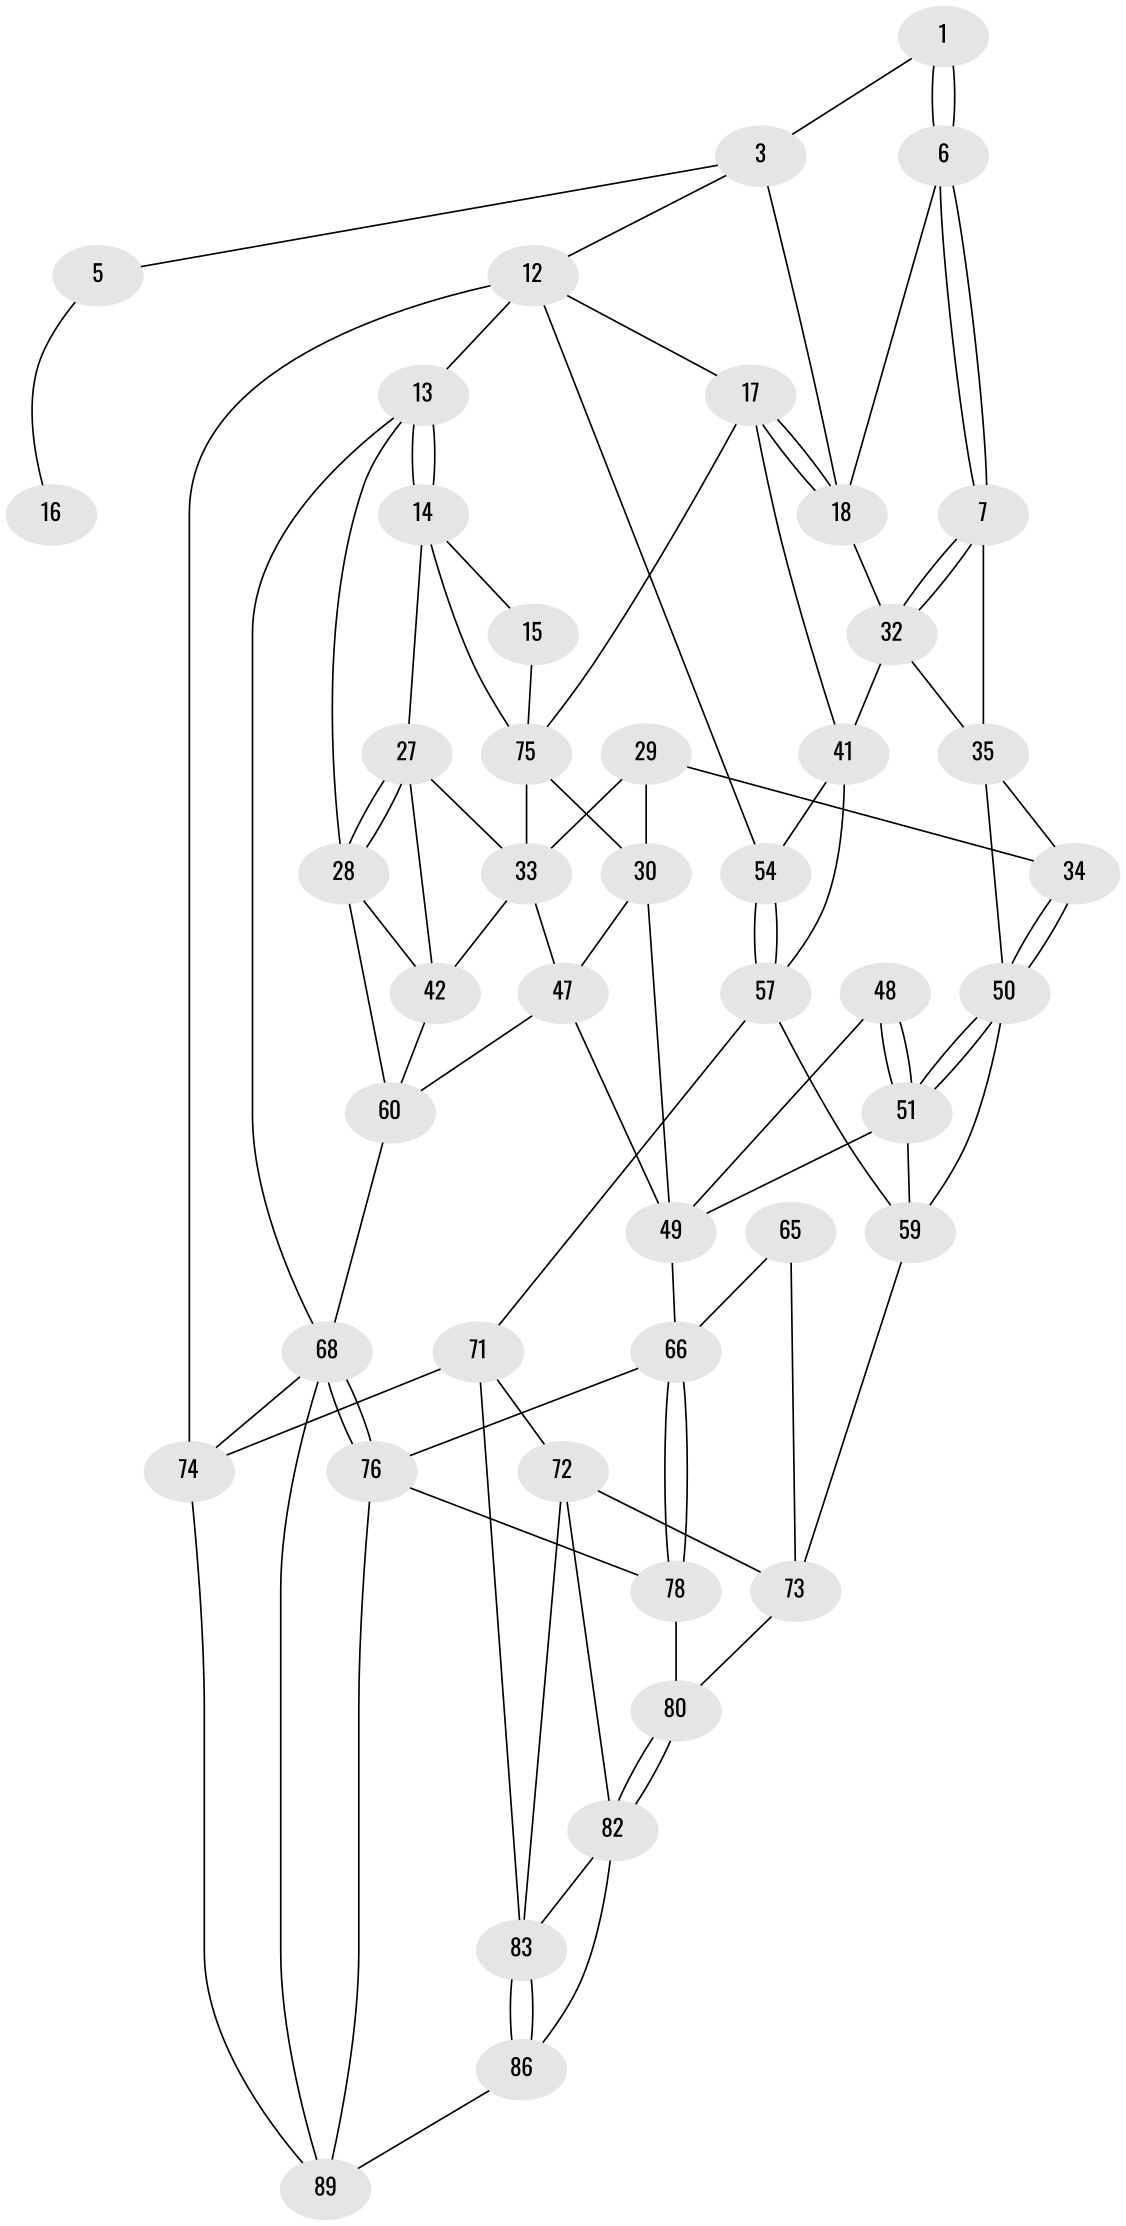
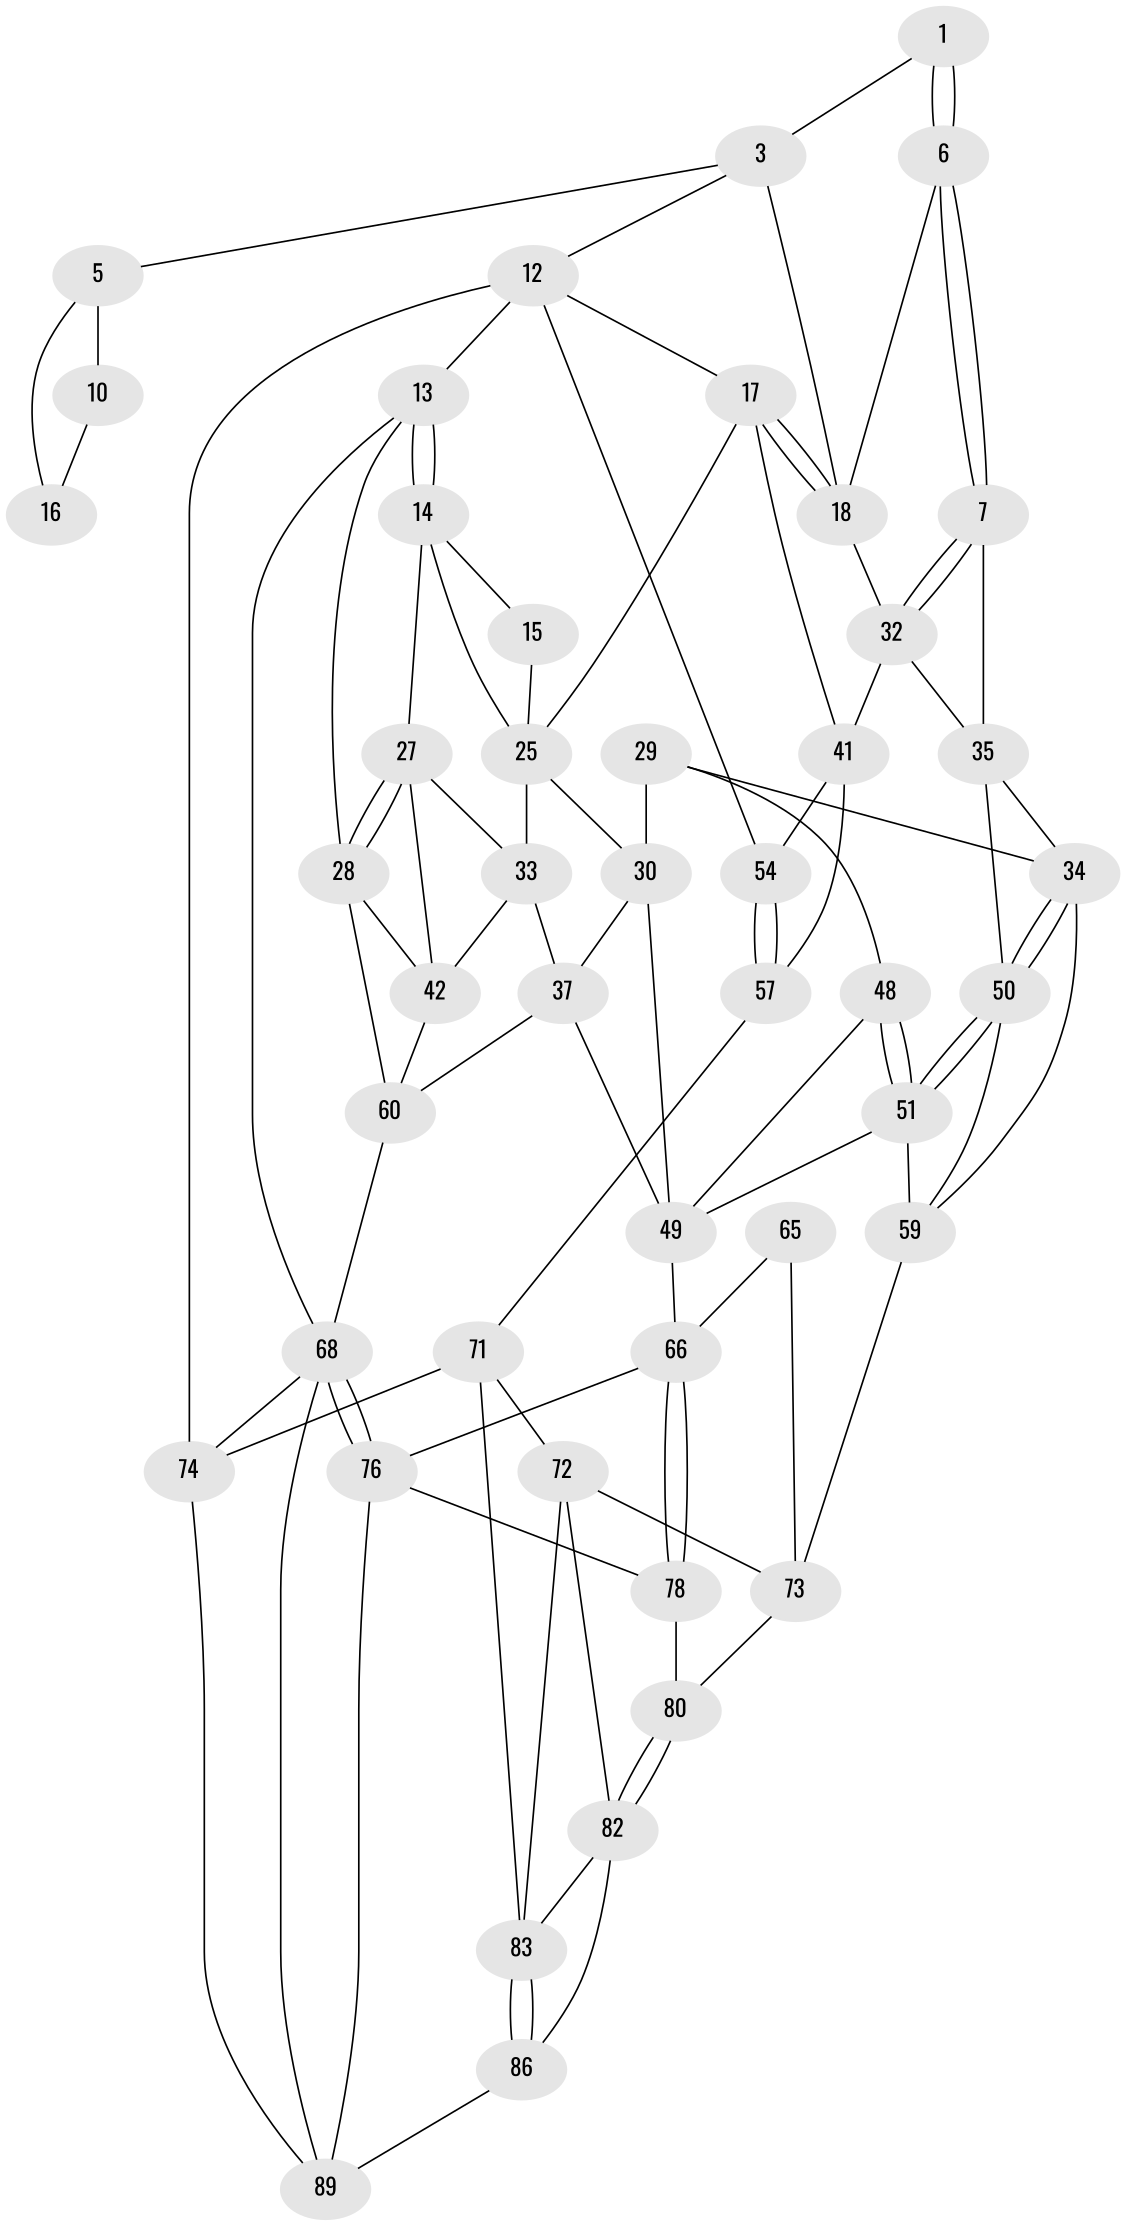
none -> (98, 395)
(527, 754) -> (527, 754)
(594, 807) -> (816, 835)
(563, 993) -> (563, 993)
(831, 1116) -> (1047, 1074)
